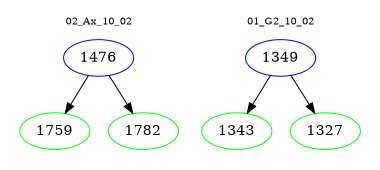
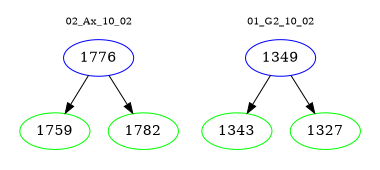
(99, 58) -> (99, 58)
